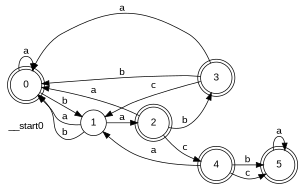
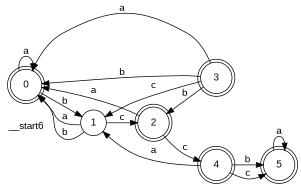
(122, 117) -> (122, 117)
(193, 121) -> (188, 98)
(26, 126) -> (26, 126)
